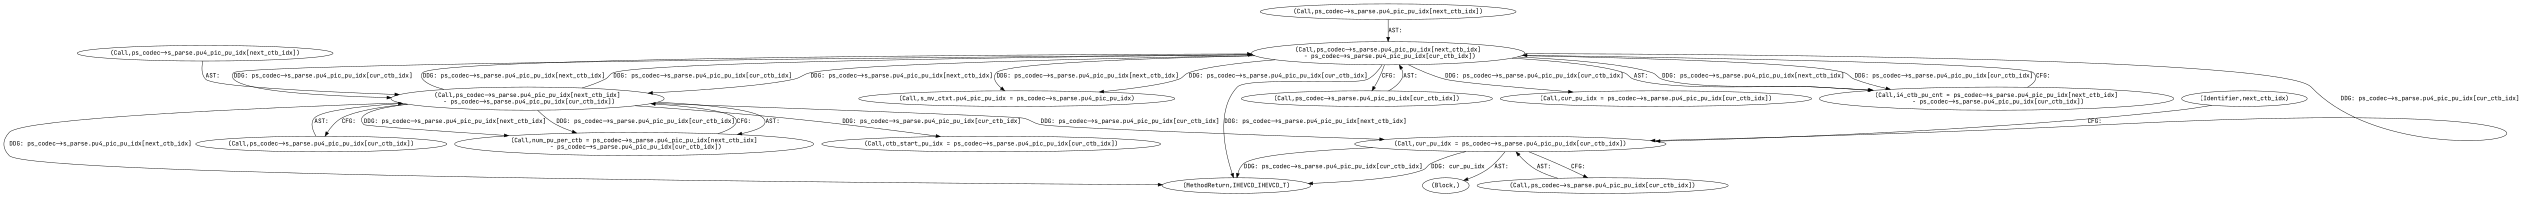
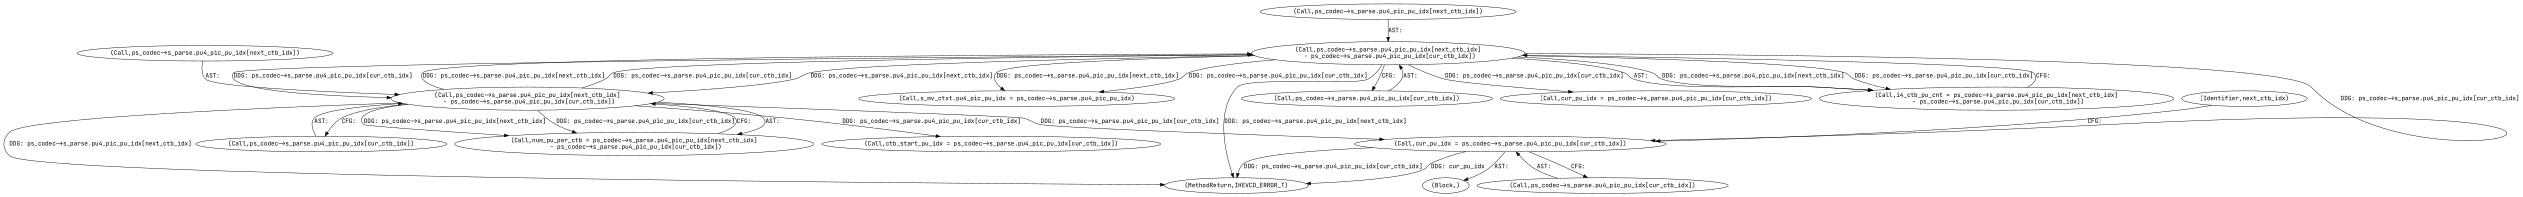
(1236, 186) -> (1236, 186)
